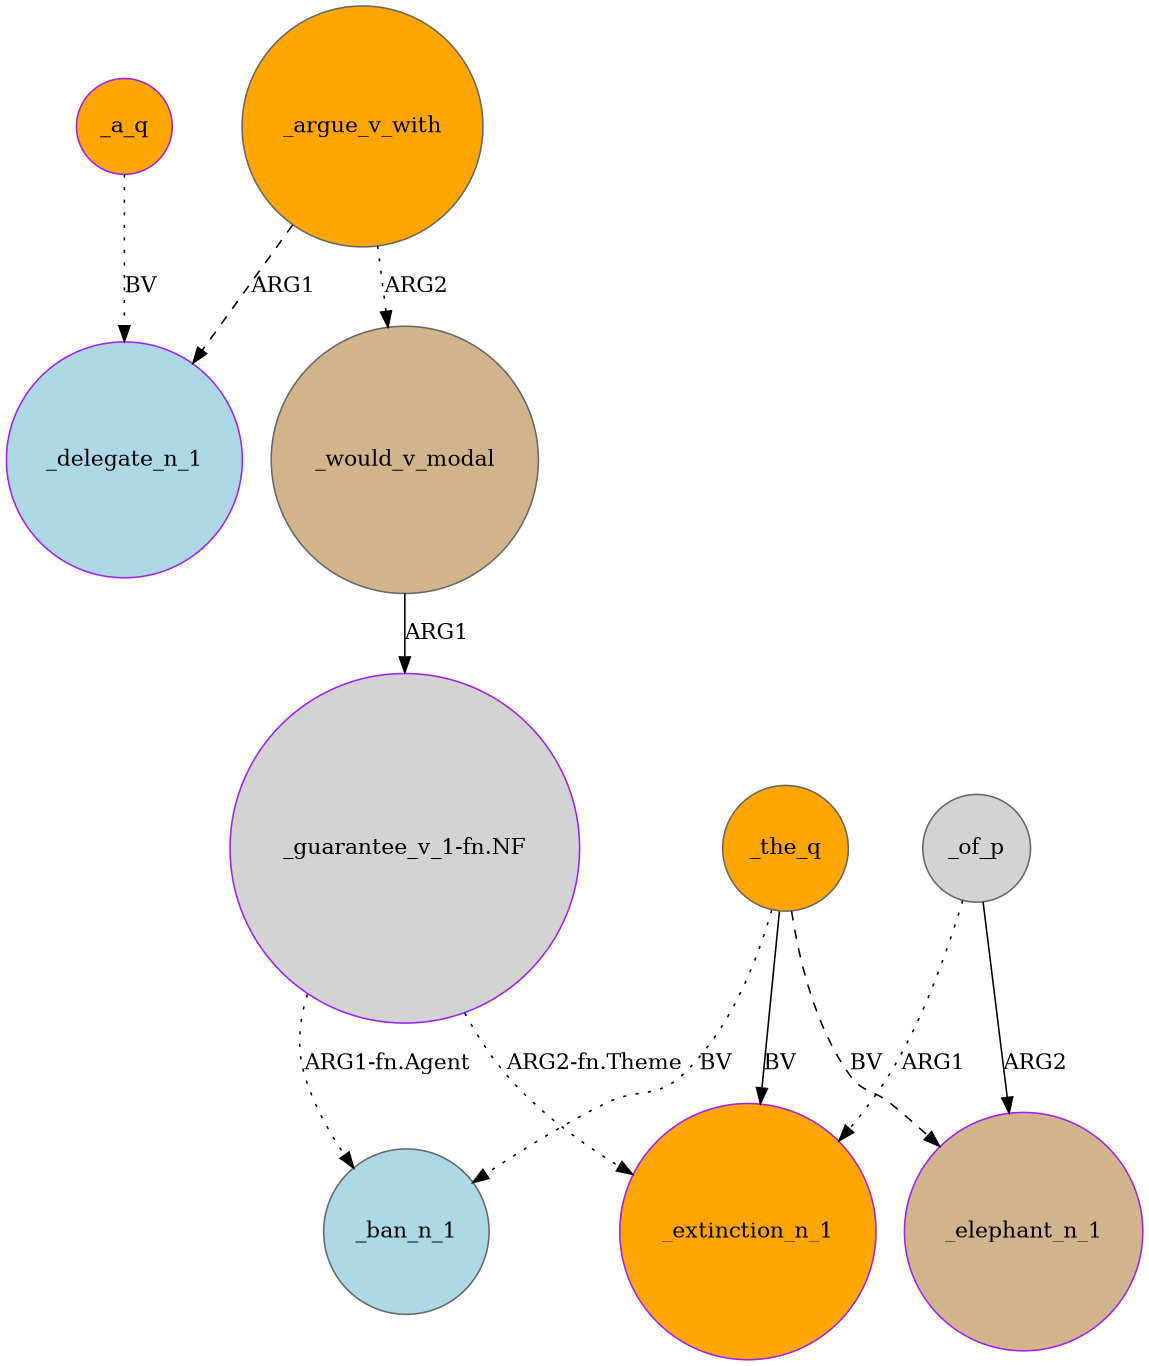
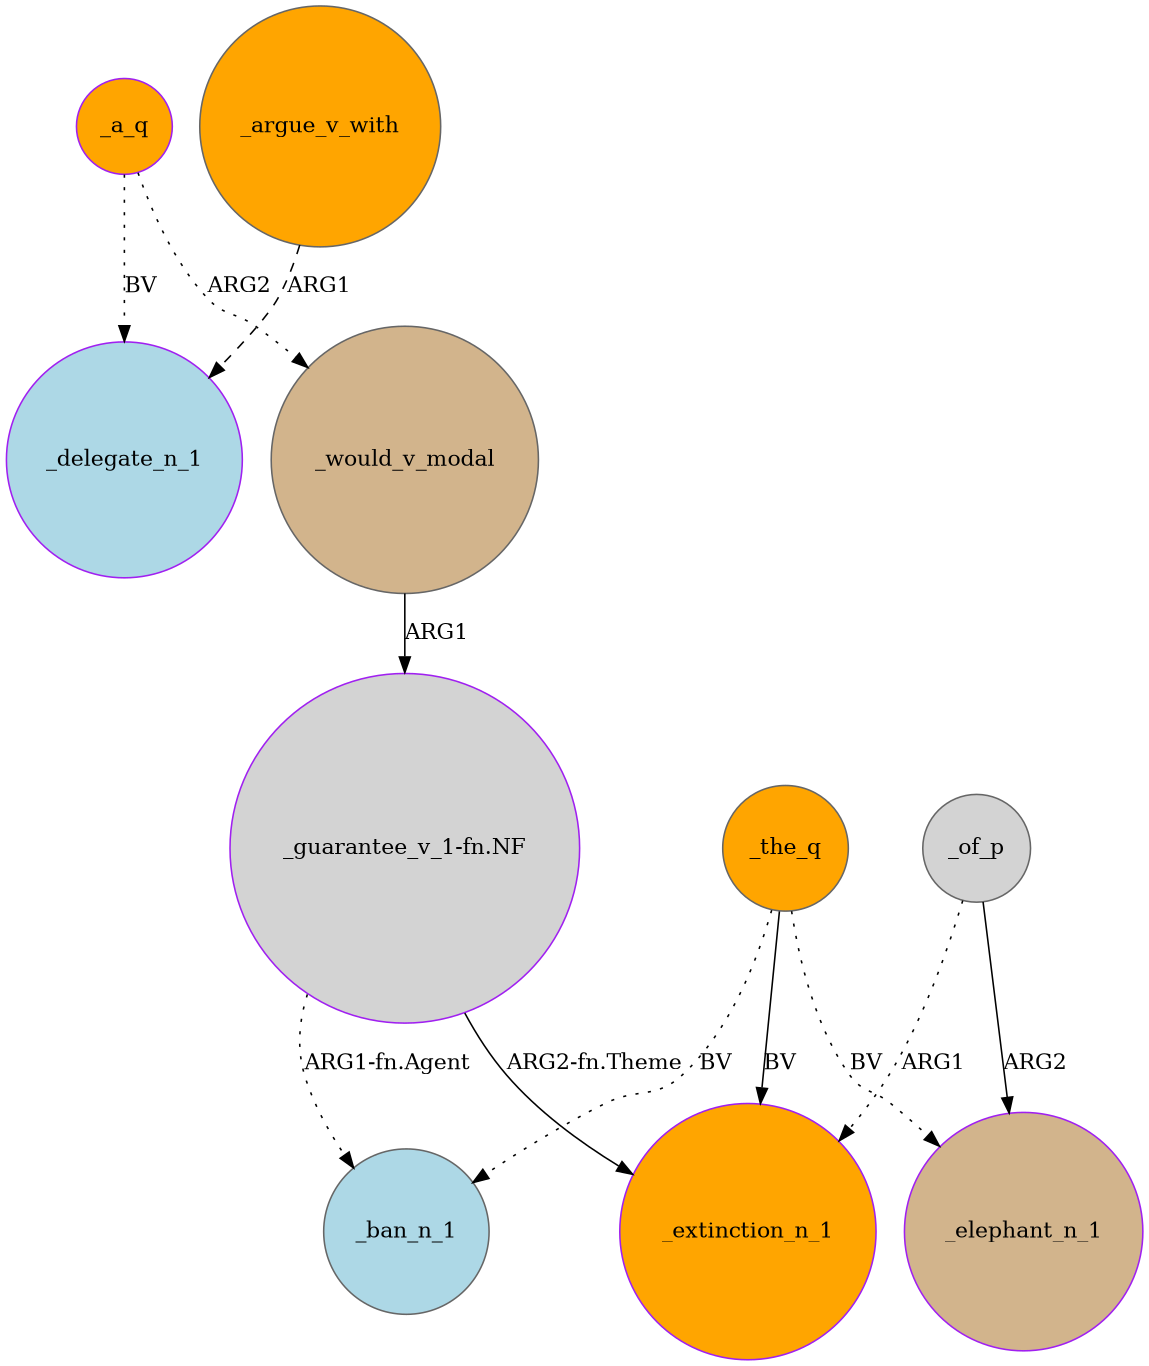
(382, 279) -> (195, 284)
(830, 1042) -> (830, 1042)
(531, 1100) -> (531, 1100)
